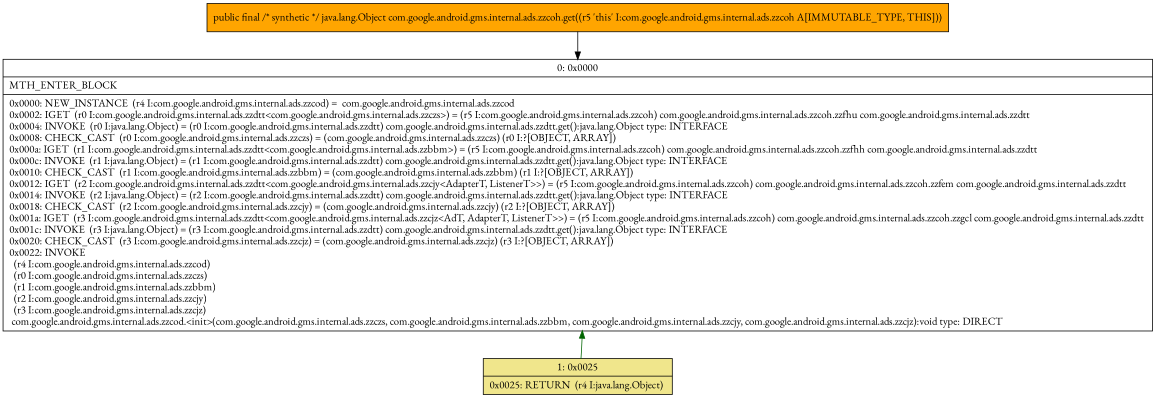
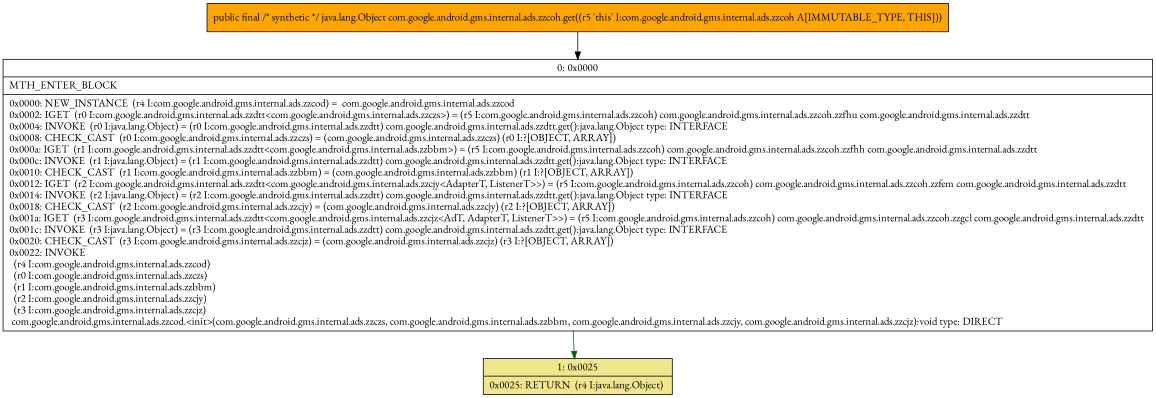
(582, 349) -> (574, 341)
